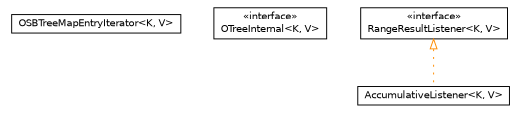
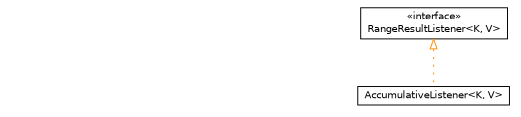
(96, 23) -> none
(270, 23) -> none
